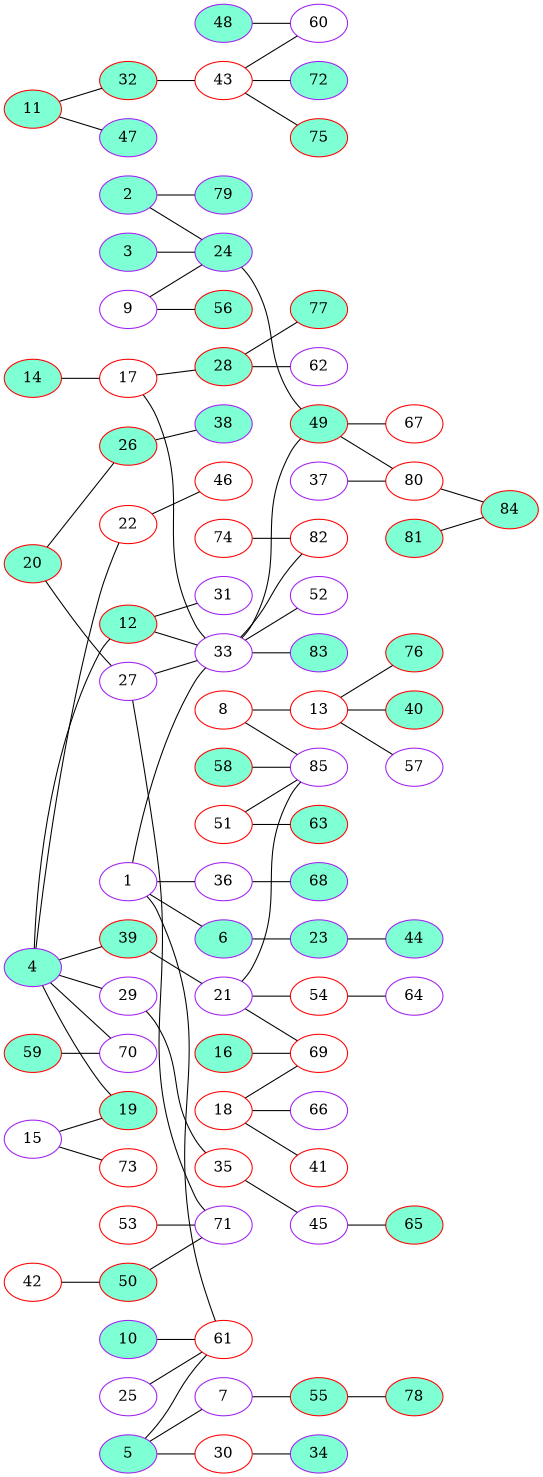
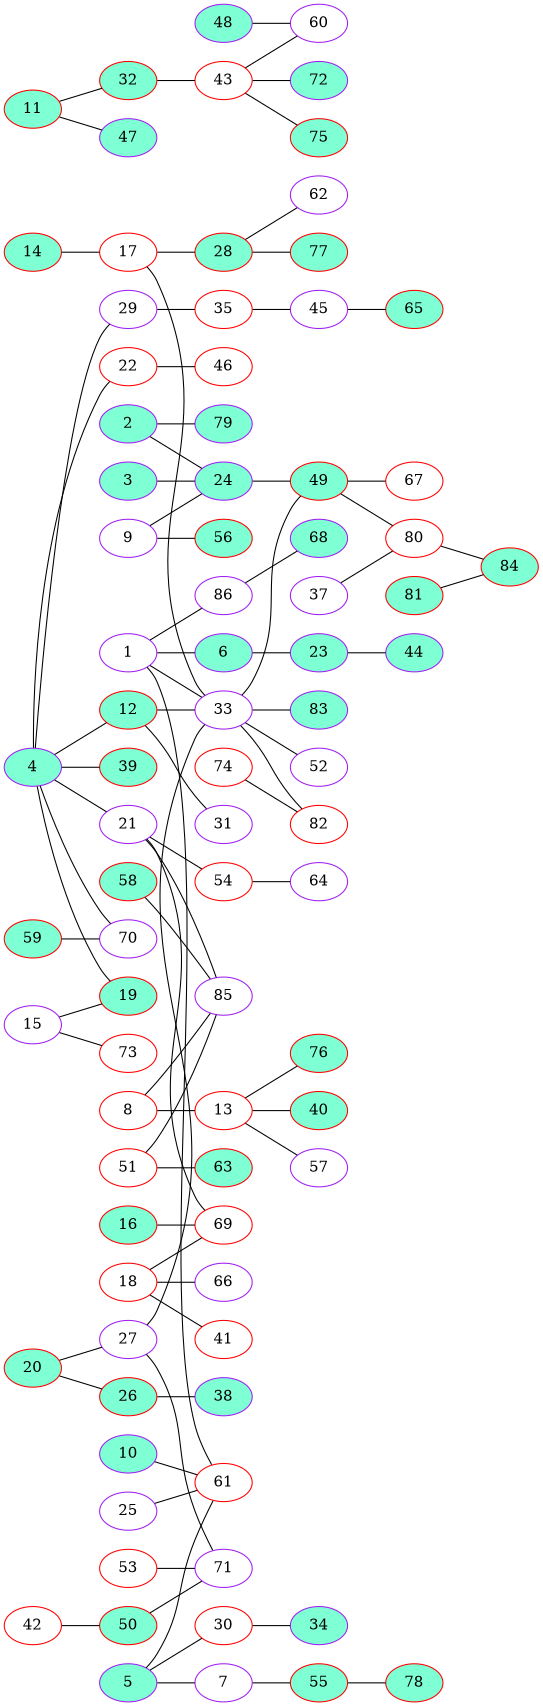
(224, 882) -> (224, 596)
(169, 964) -> (81, 796)
